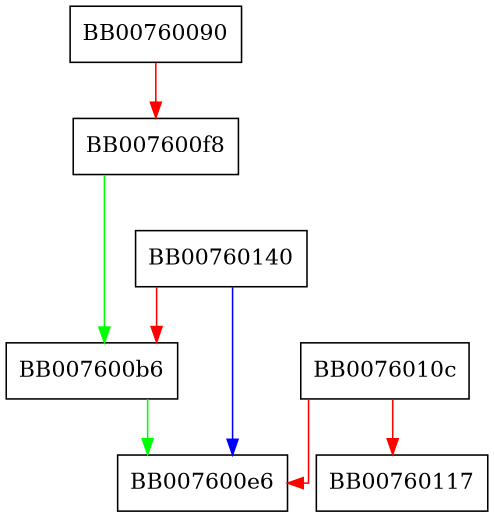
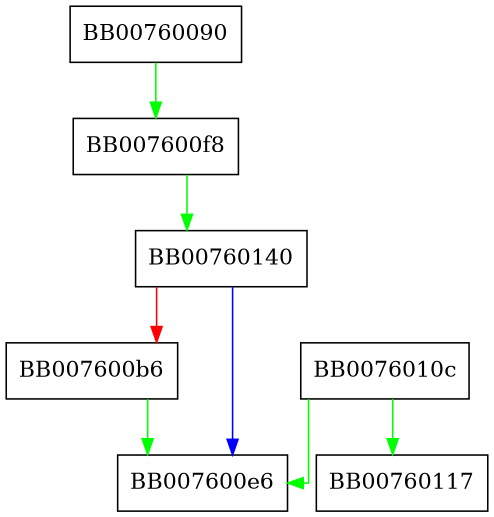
(156, 82) -> (156, 82)
(104, 251) -> (187, 195)
(393, 419) -> (393, 419)
(309, 444) -> (309, 444)
